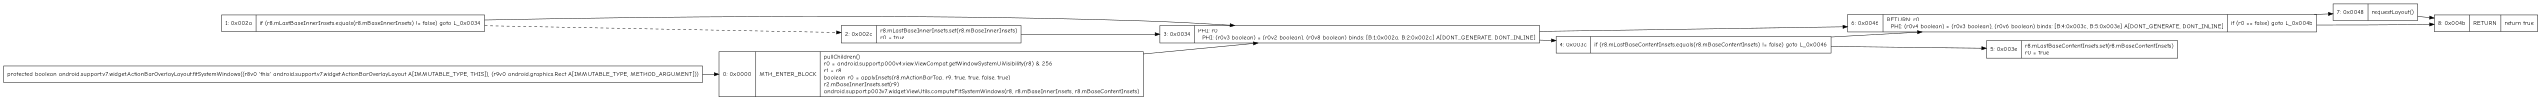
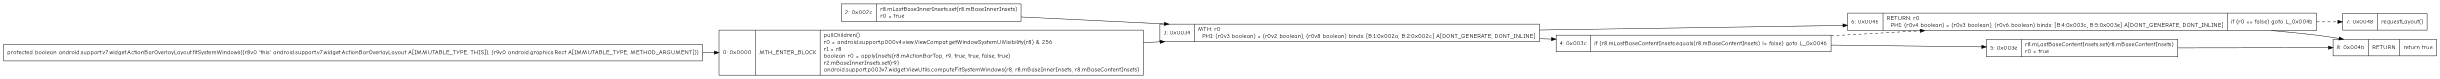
(2321, 14) -> (2327, 22)
(2424, 17) -> (2253, 48)
(353, 23) -> none
(1209, 31) -> (1210, 29)
(1874, 35) -> (1876, 33)
